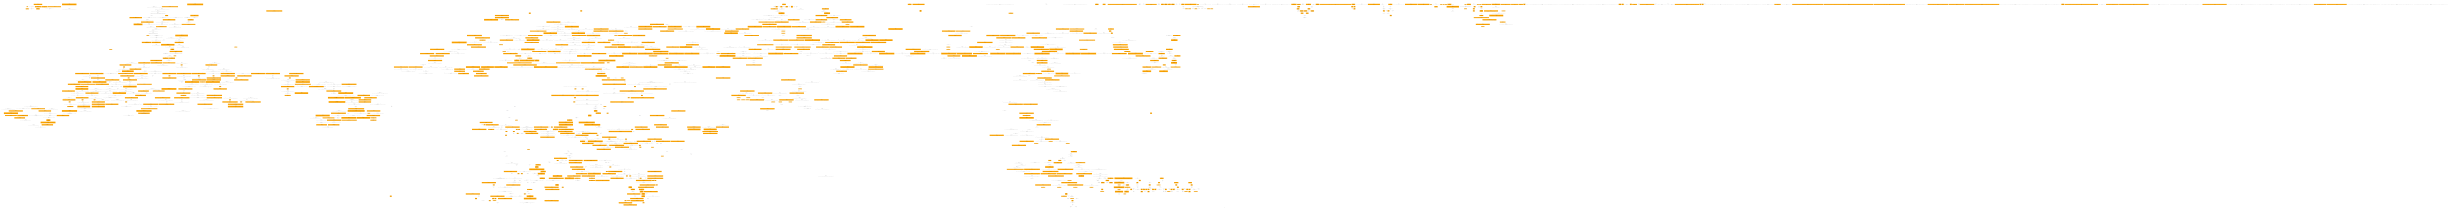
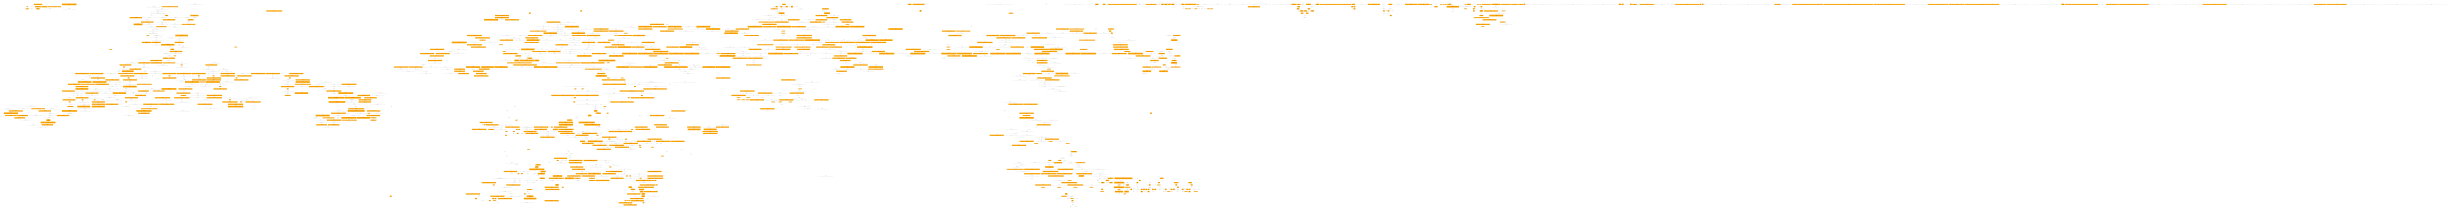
(195, 4) -> (195, 4)
